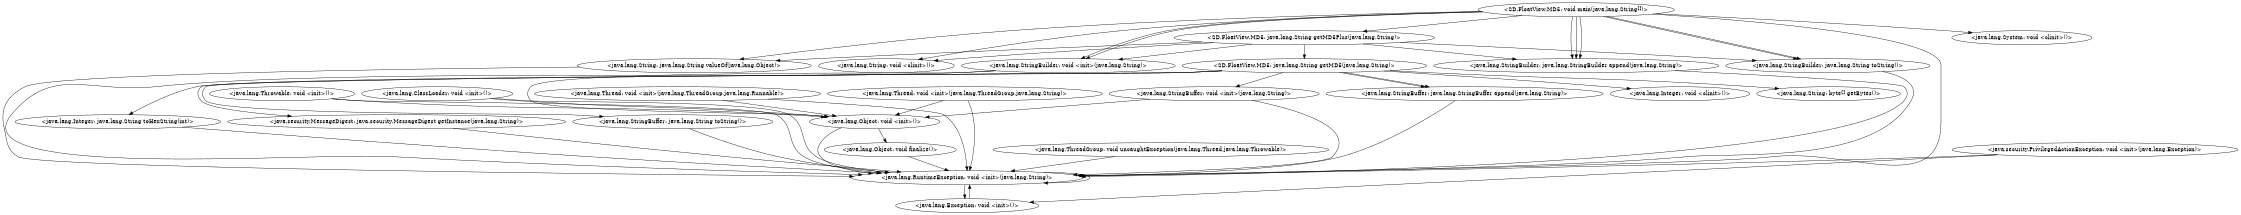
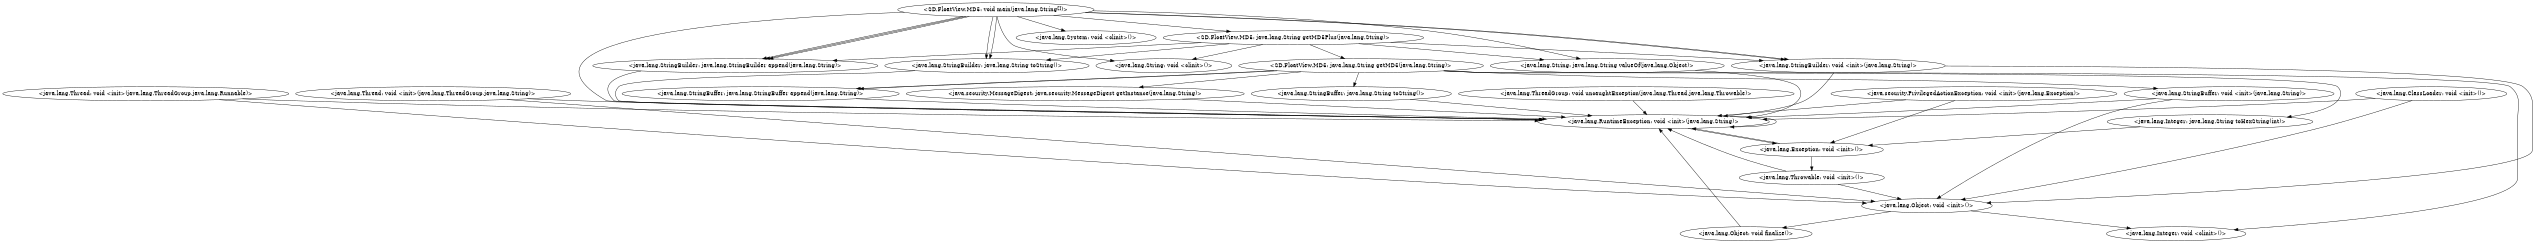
(1829, 94) -> none
(529, 153) -> (2006, 136)
(819, 155) -> (2049, 219)
none -> (1812, 162)
